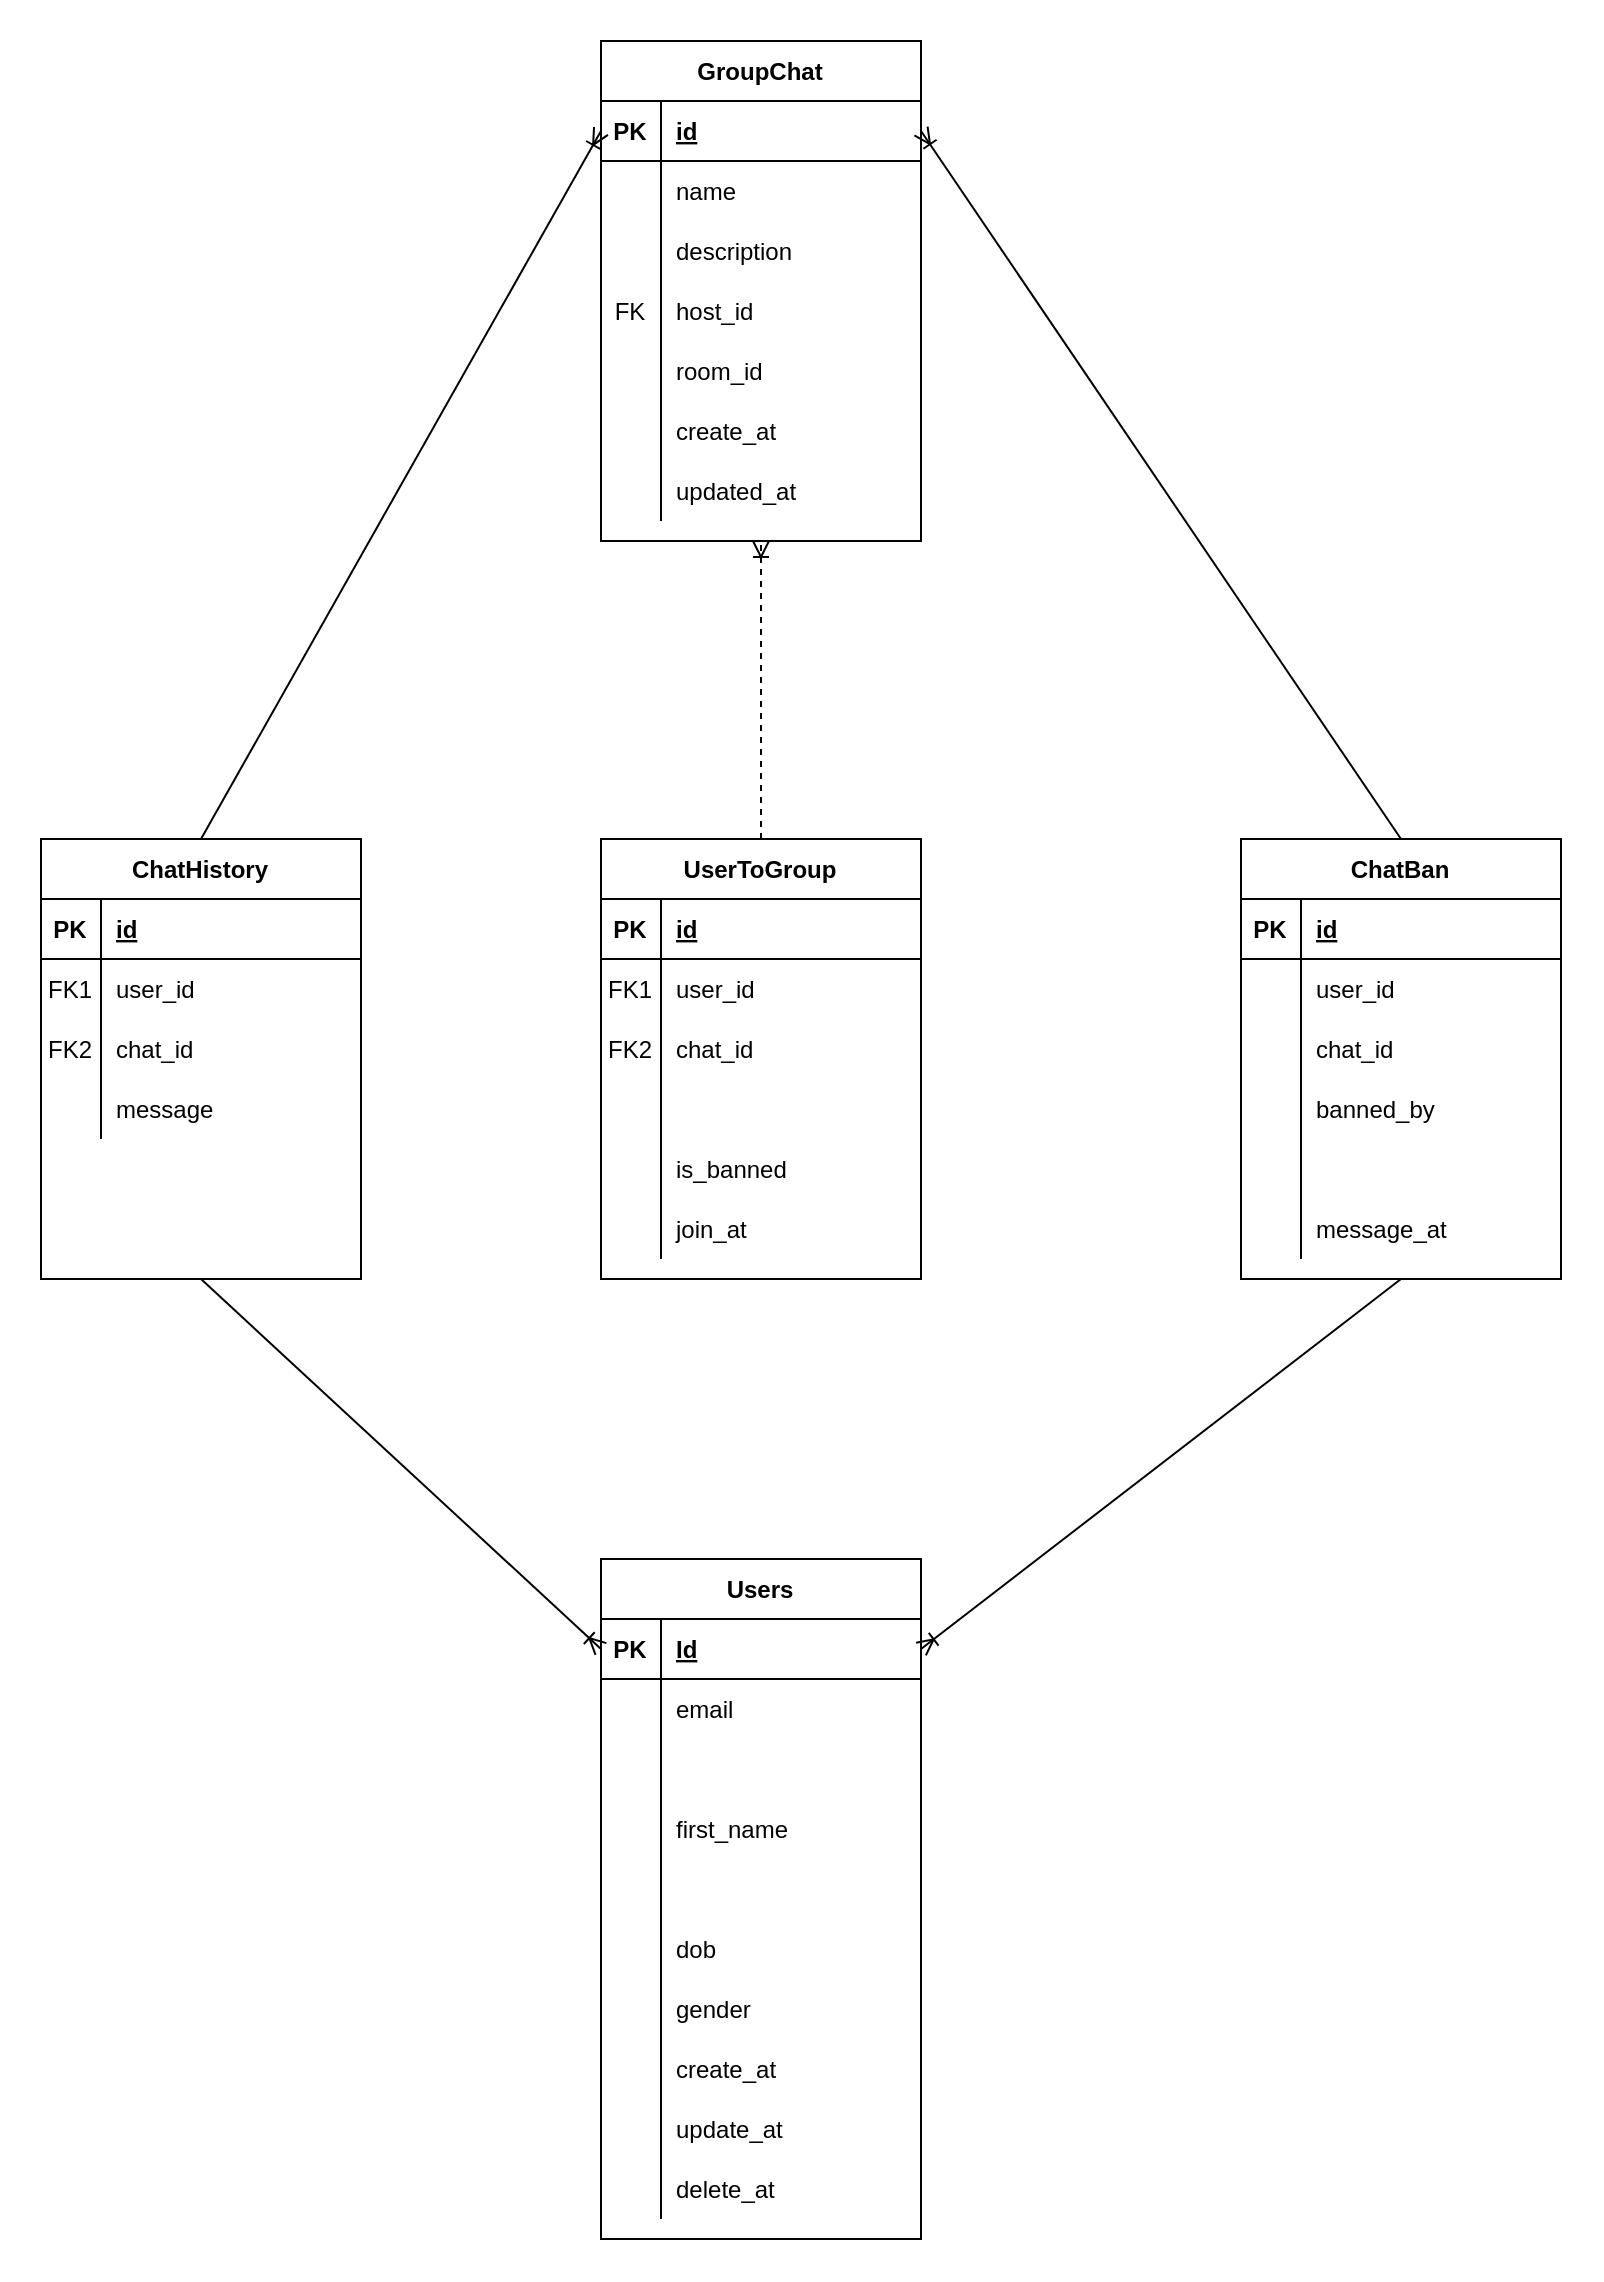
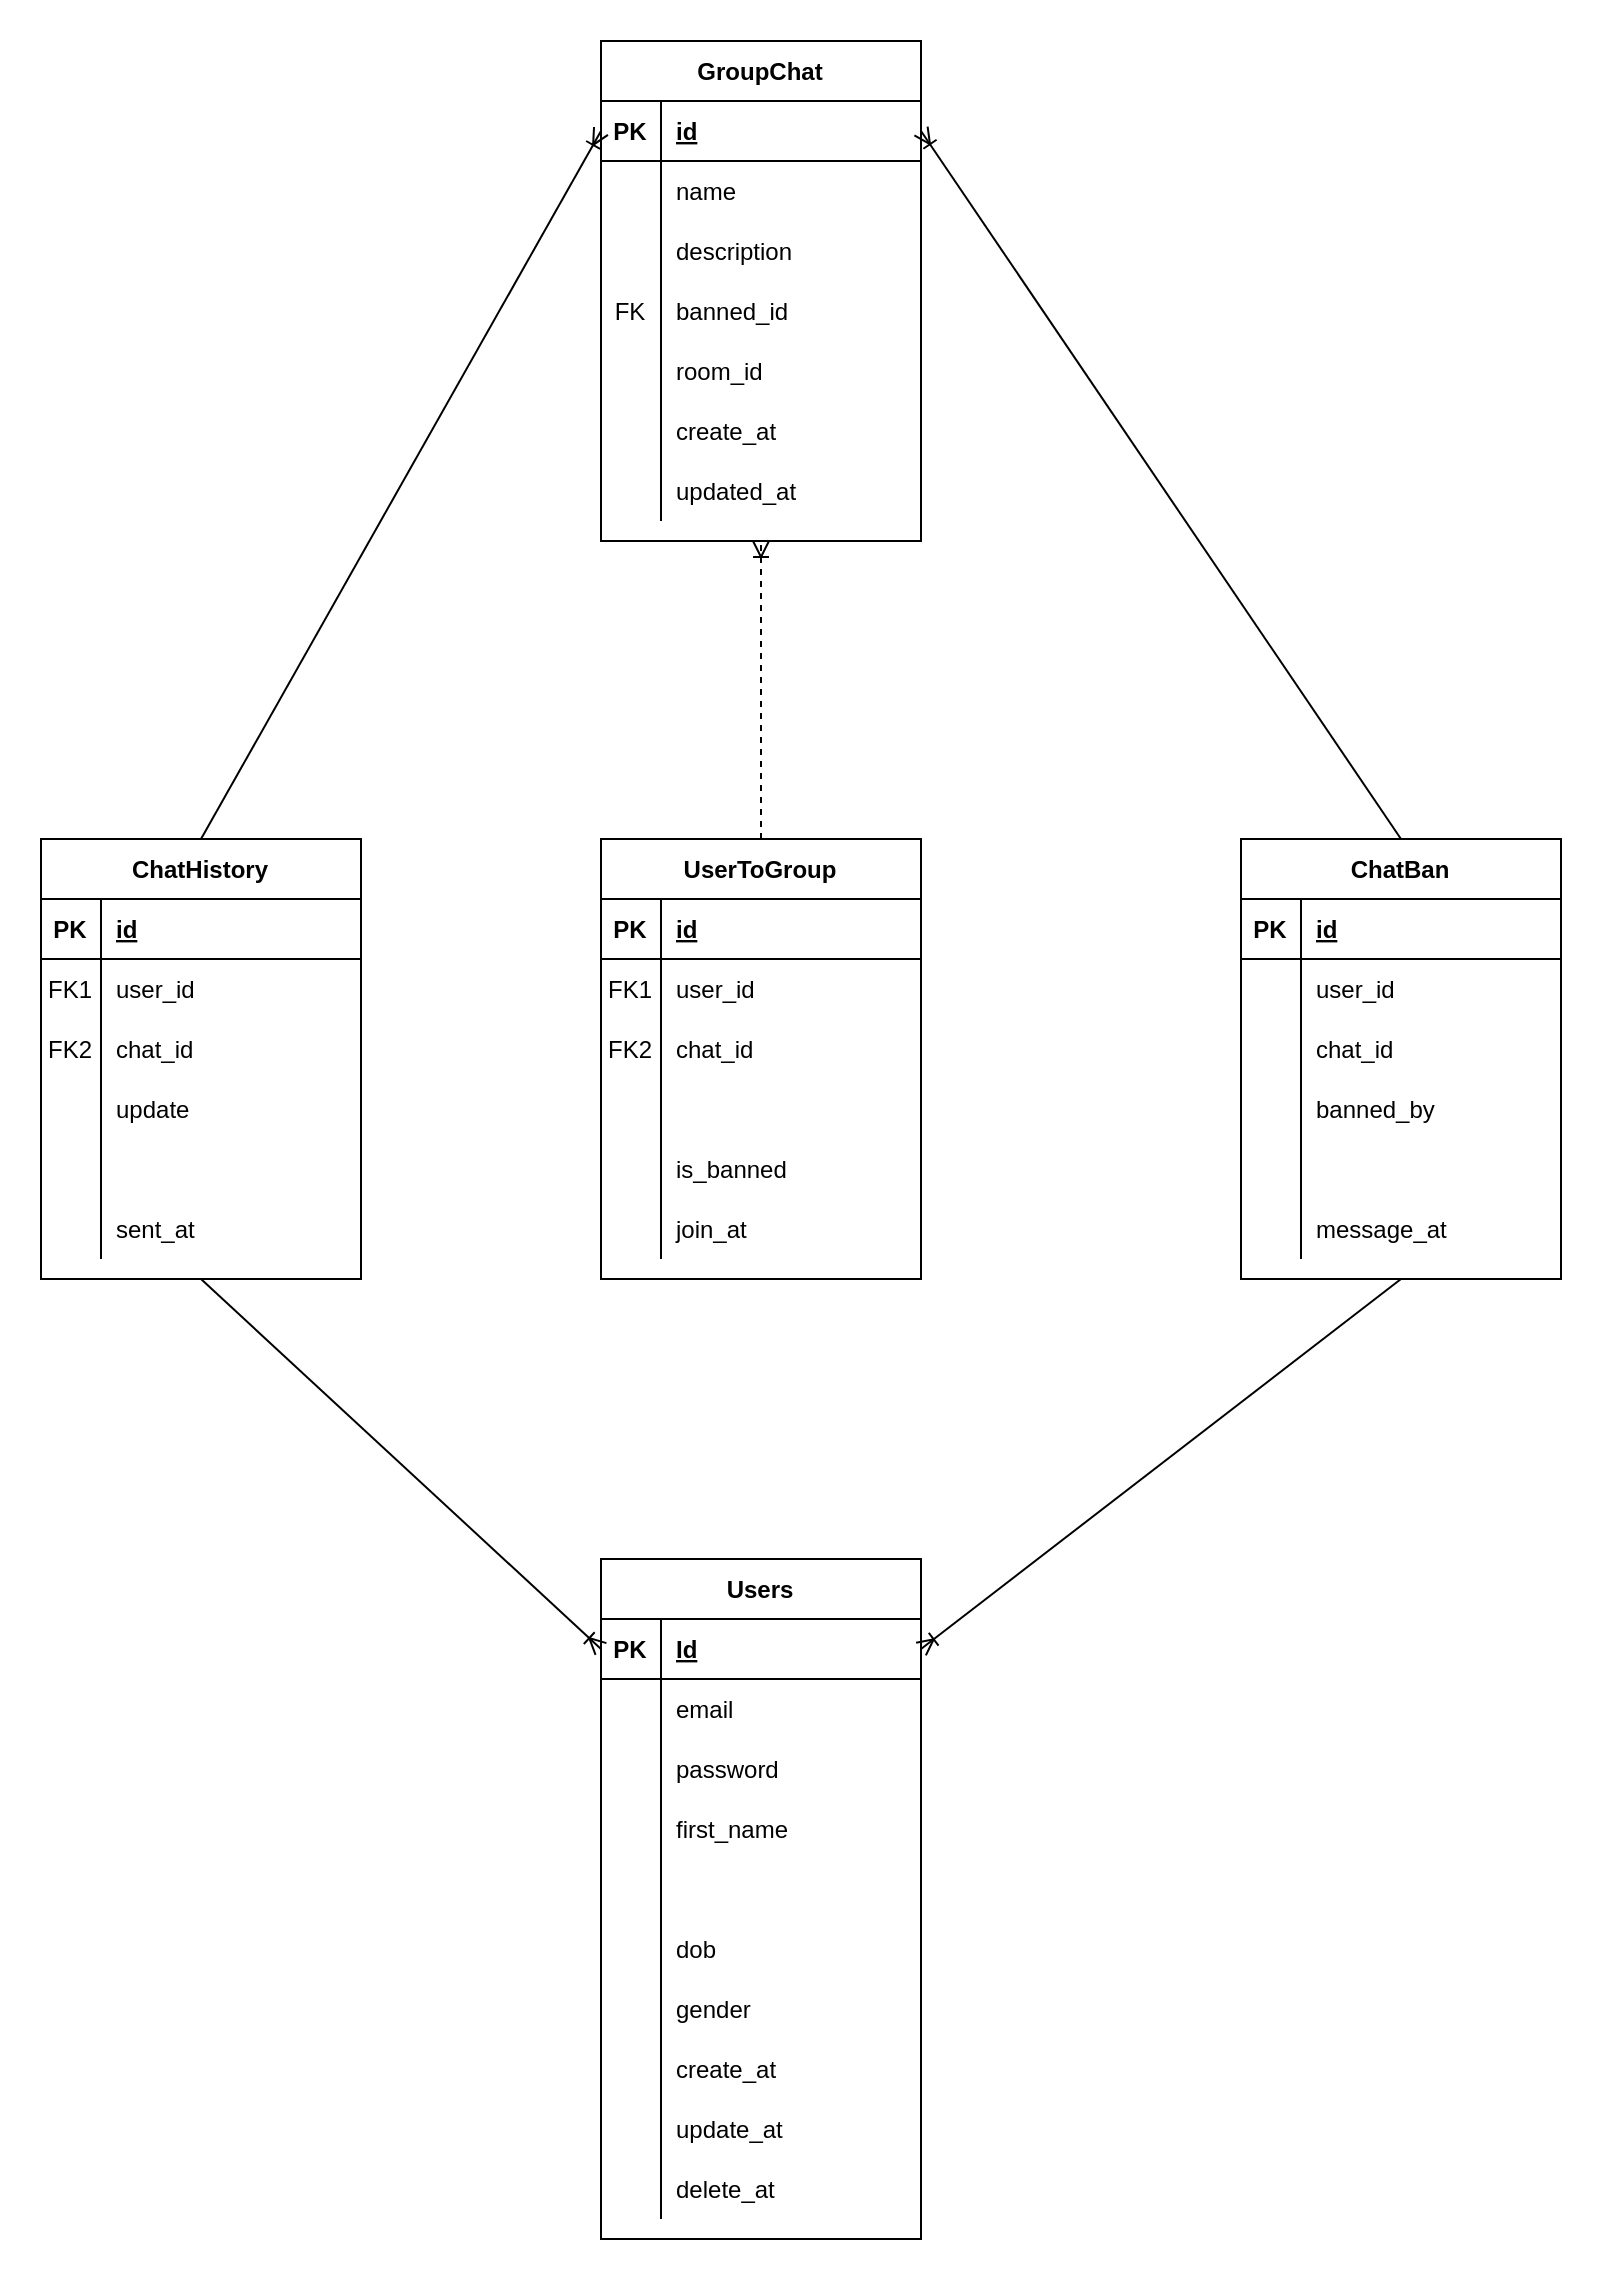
(720, 312) -> (733, 312)
(163, 1110) -> (156, 1110)
none -> (231, 1229)
none -> (791, 1769)
